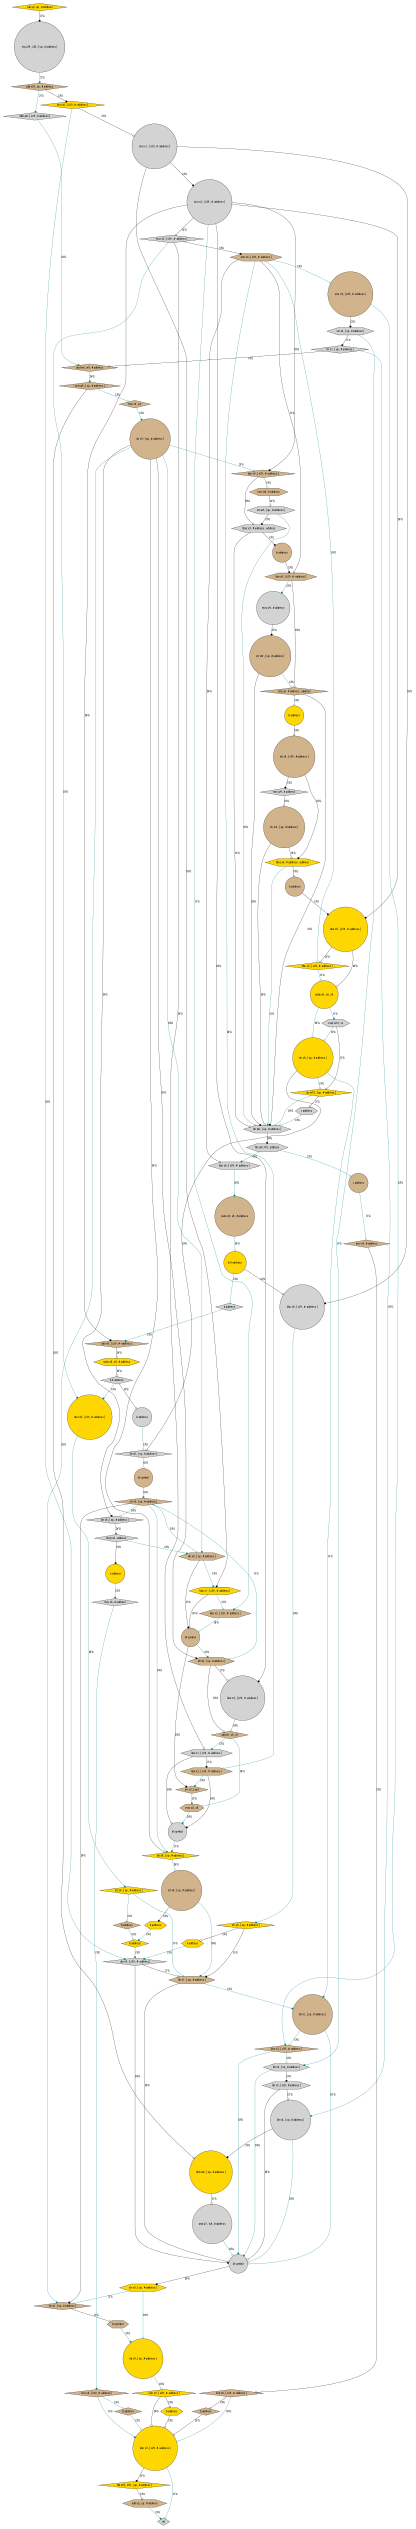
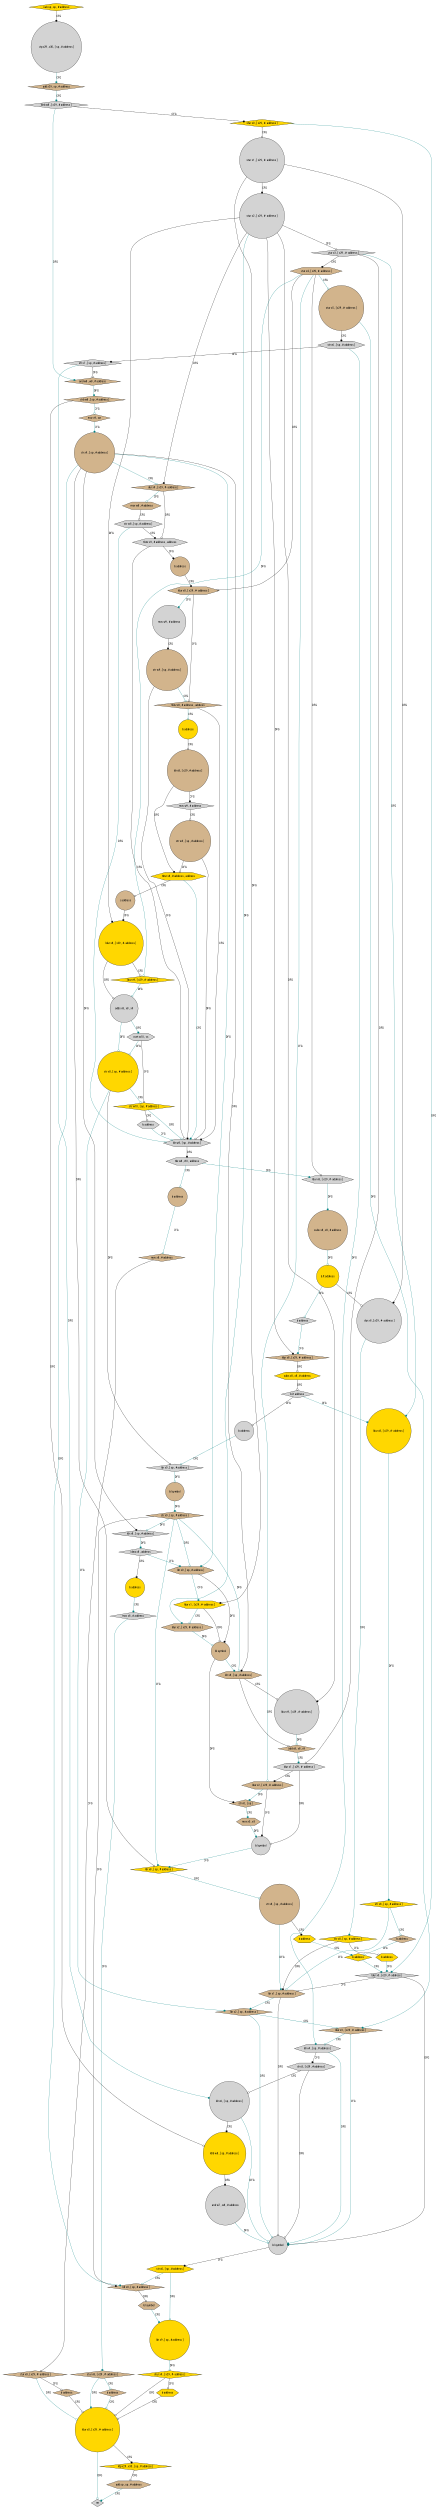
(55, 95) -> (158, 114)
(324, 995) -> (124, 1009)
(240, 1784) -> none
(312, 2015) -> (244, 2012)
(212, 2198) -> (225, 2179)
